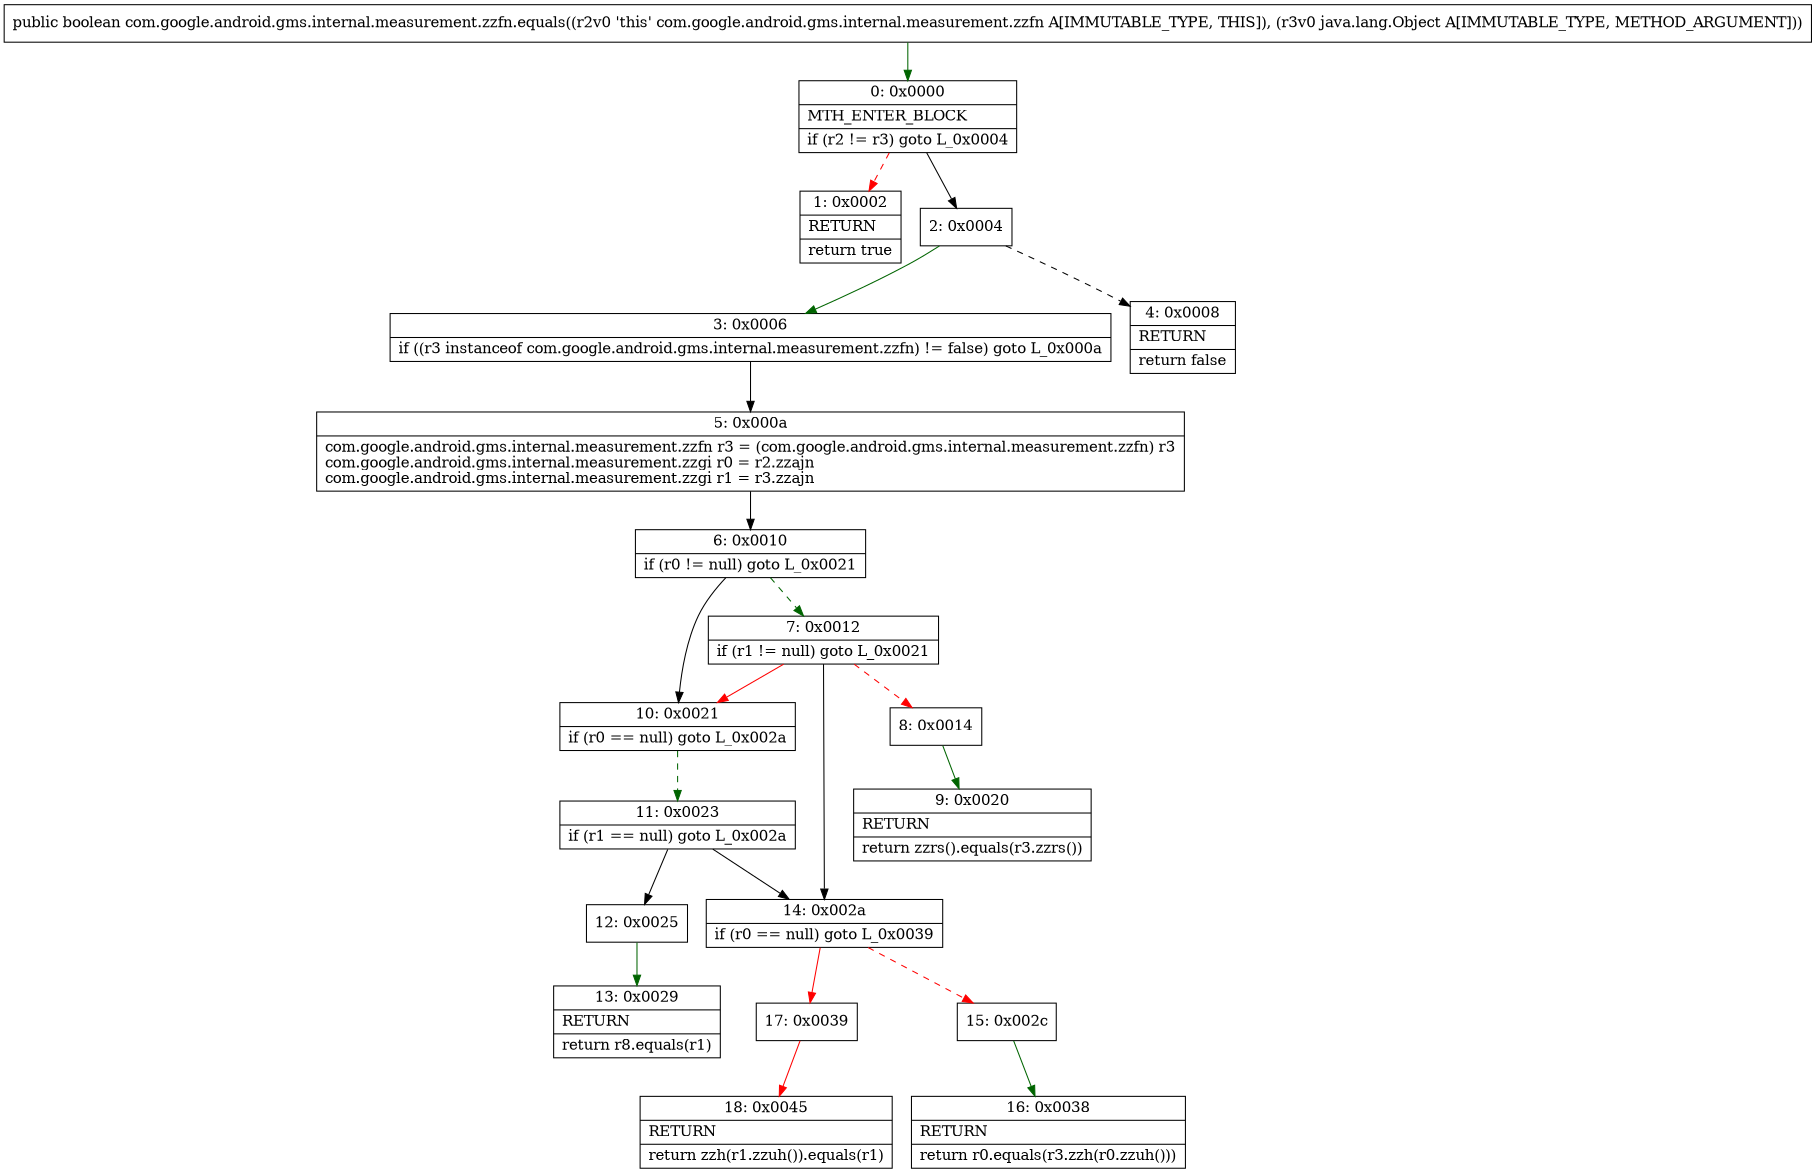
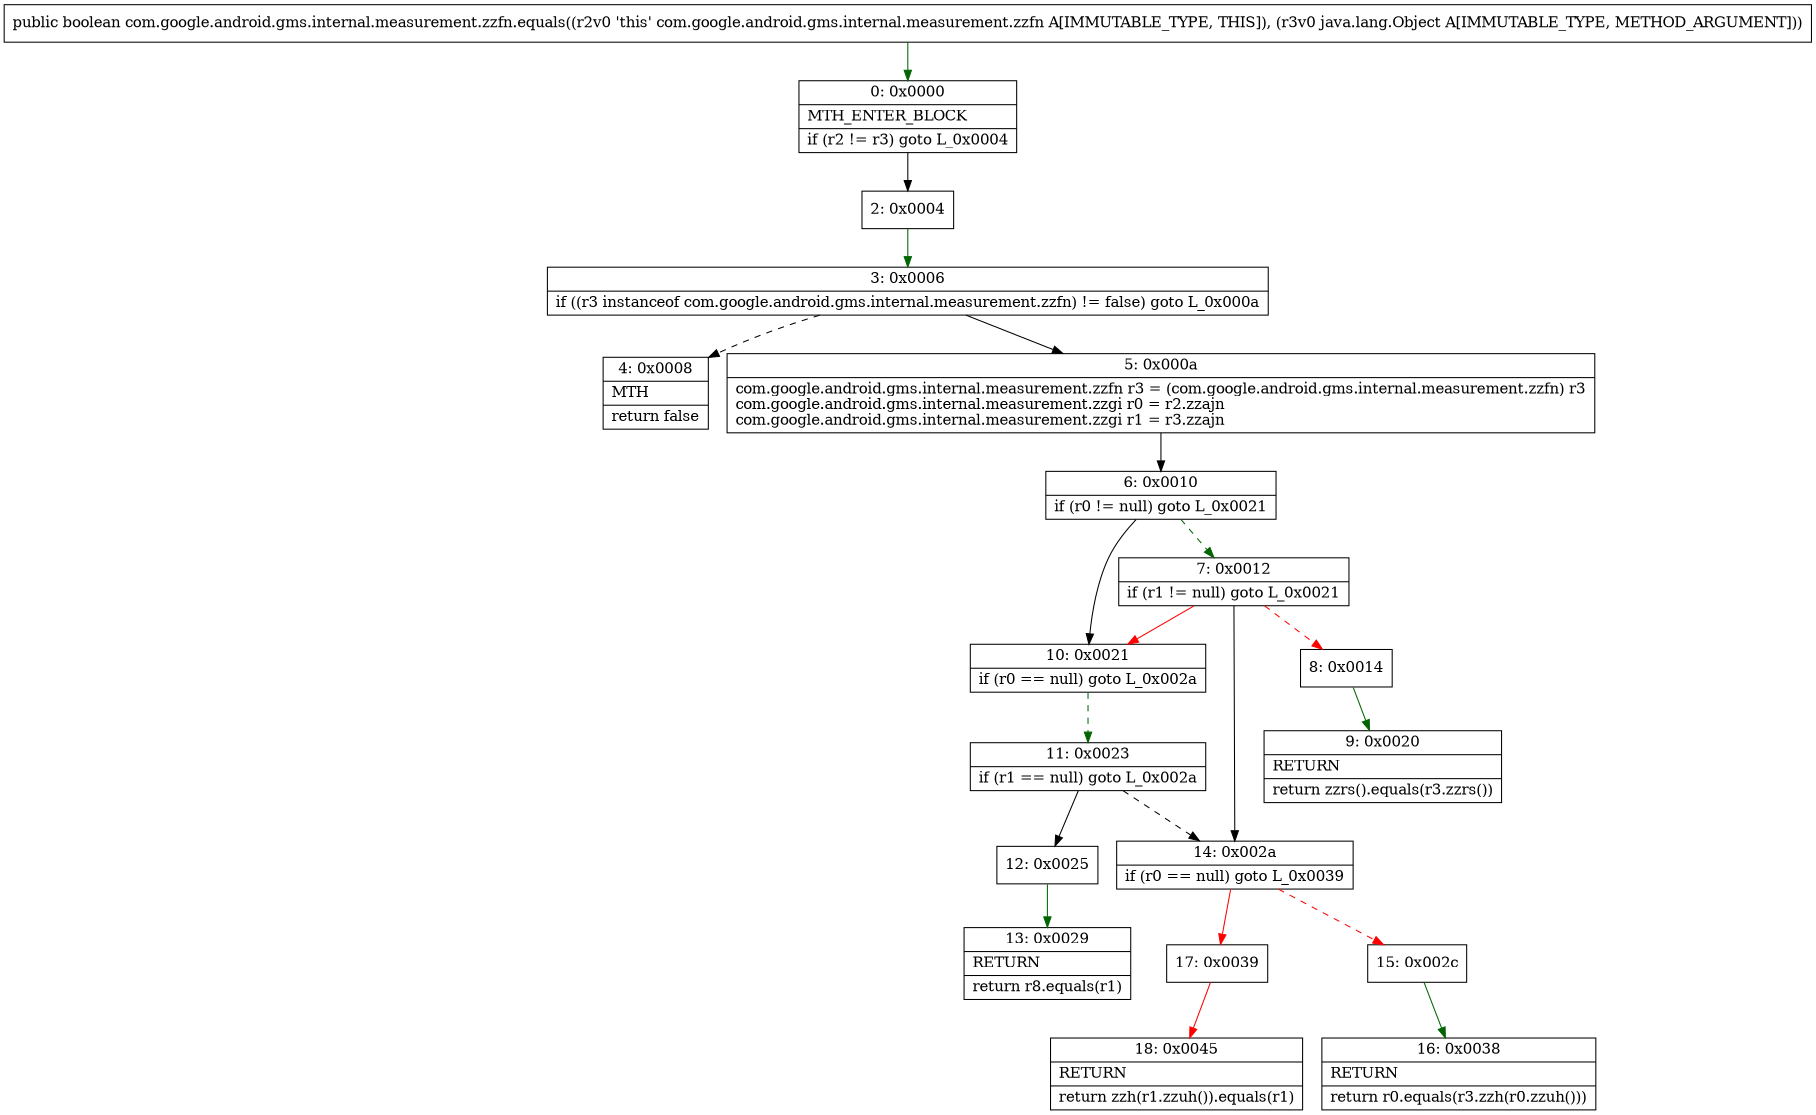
(851, 227) -> none
(1064, 273) -> (768, 332)
(1172, 337) -> (630, 393)
(746, 871) -> (1157, 813)
